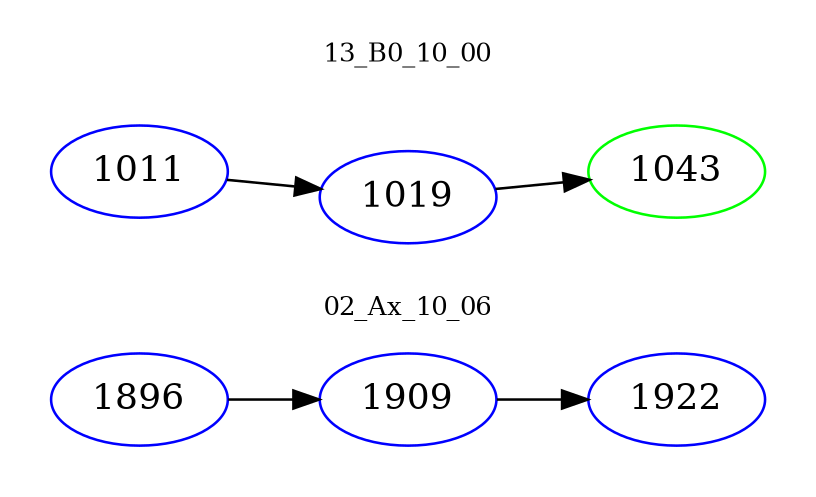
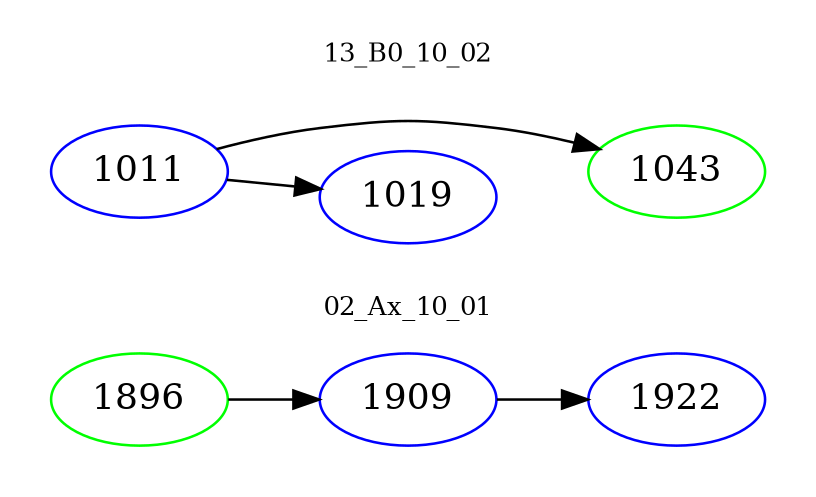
(408, 55) -> (408, 55)
(529, 186) -> (395, 121)
(408, 309) -> (408, 309)
(139, 400) -> (139, 400)
